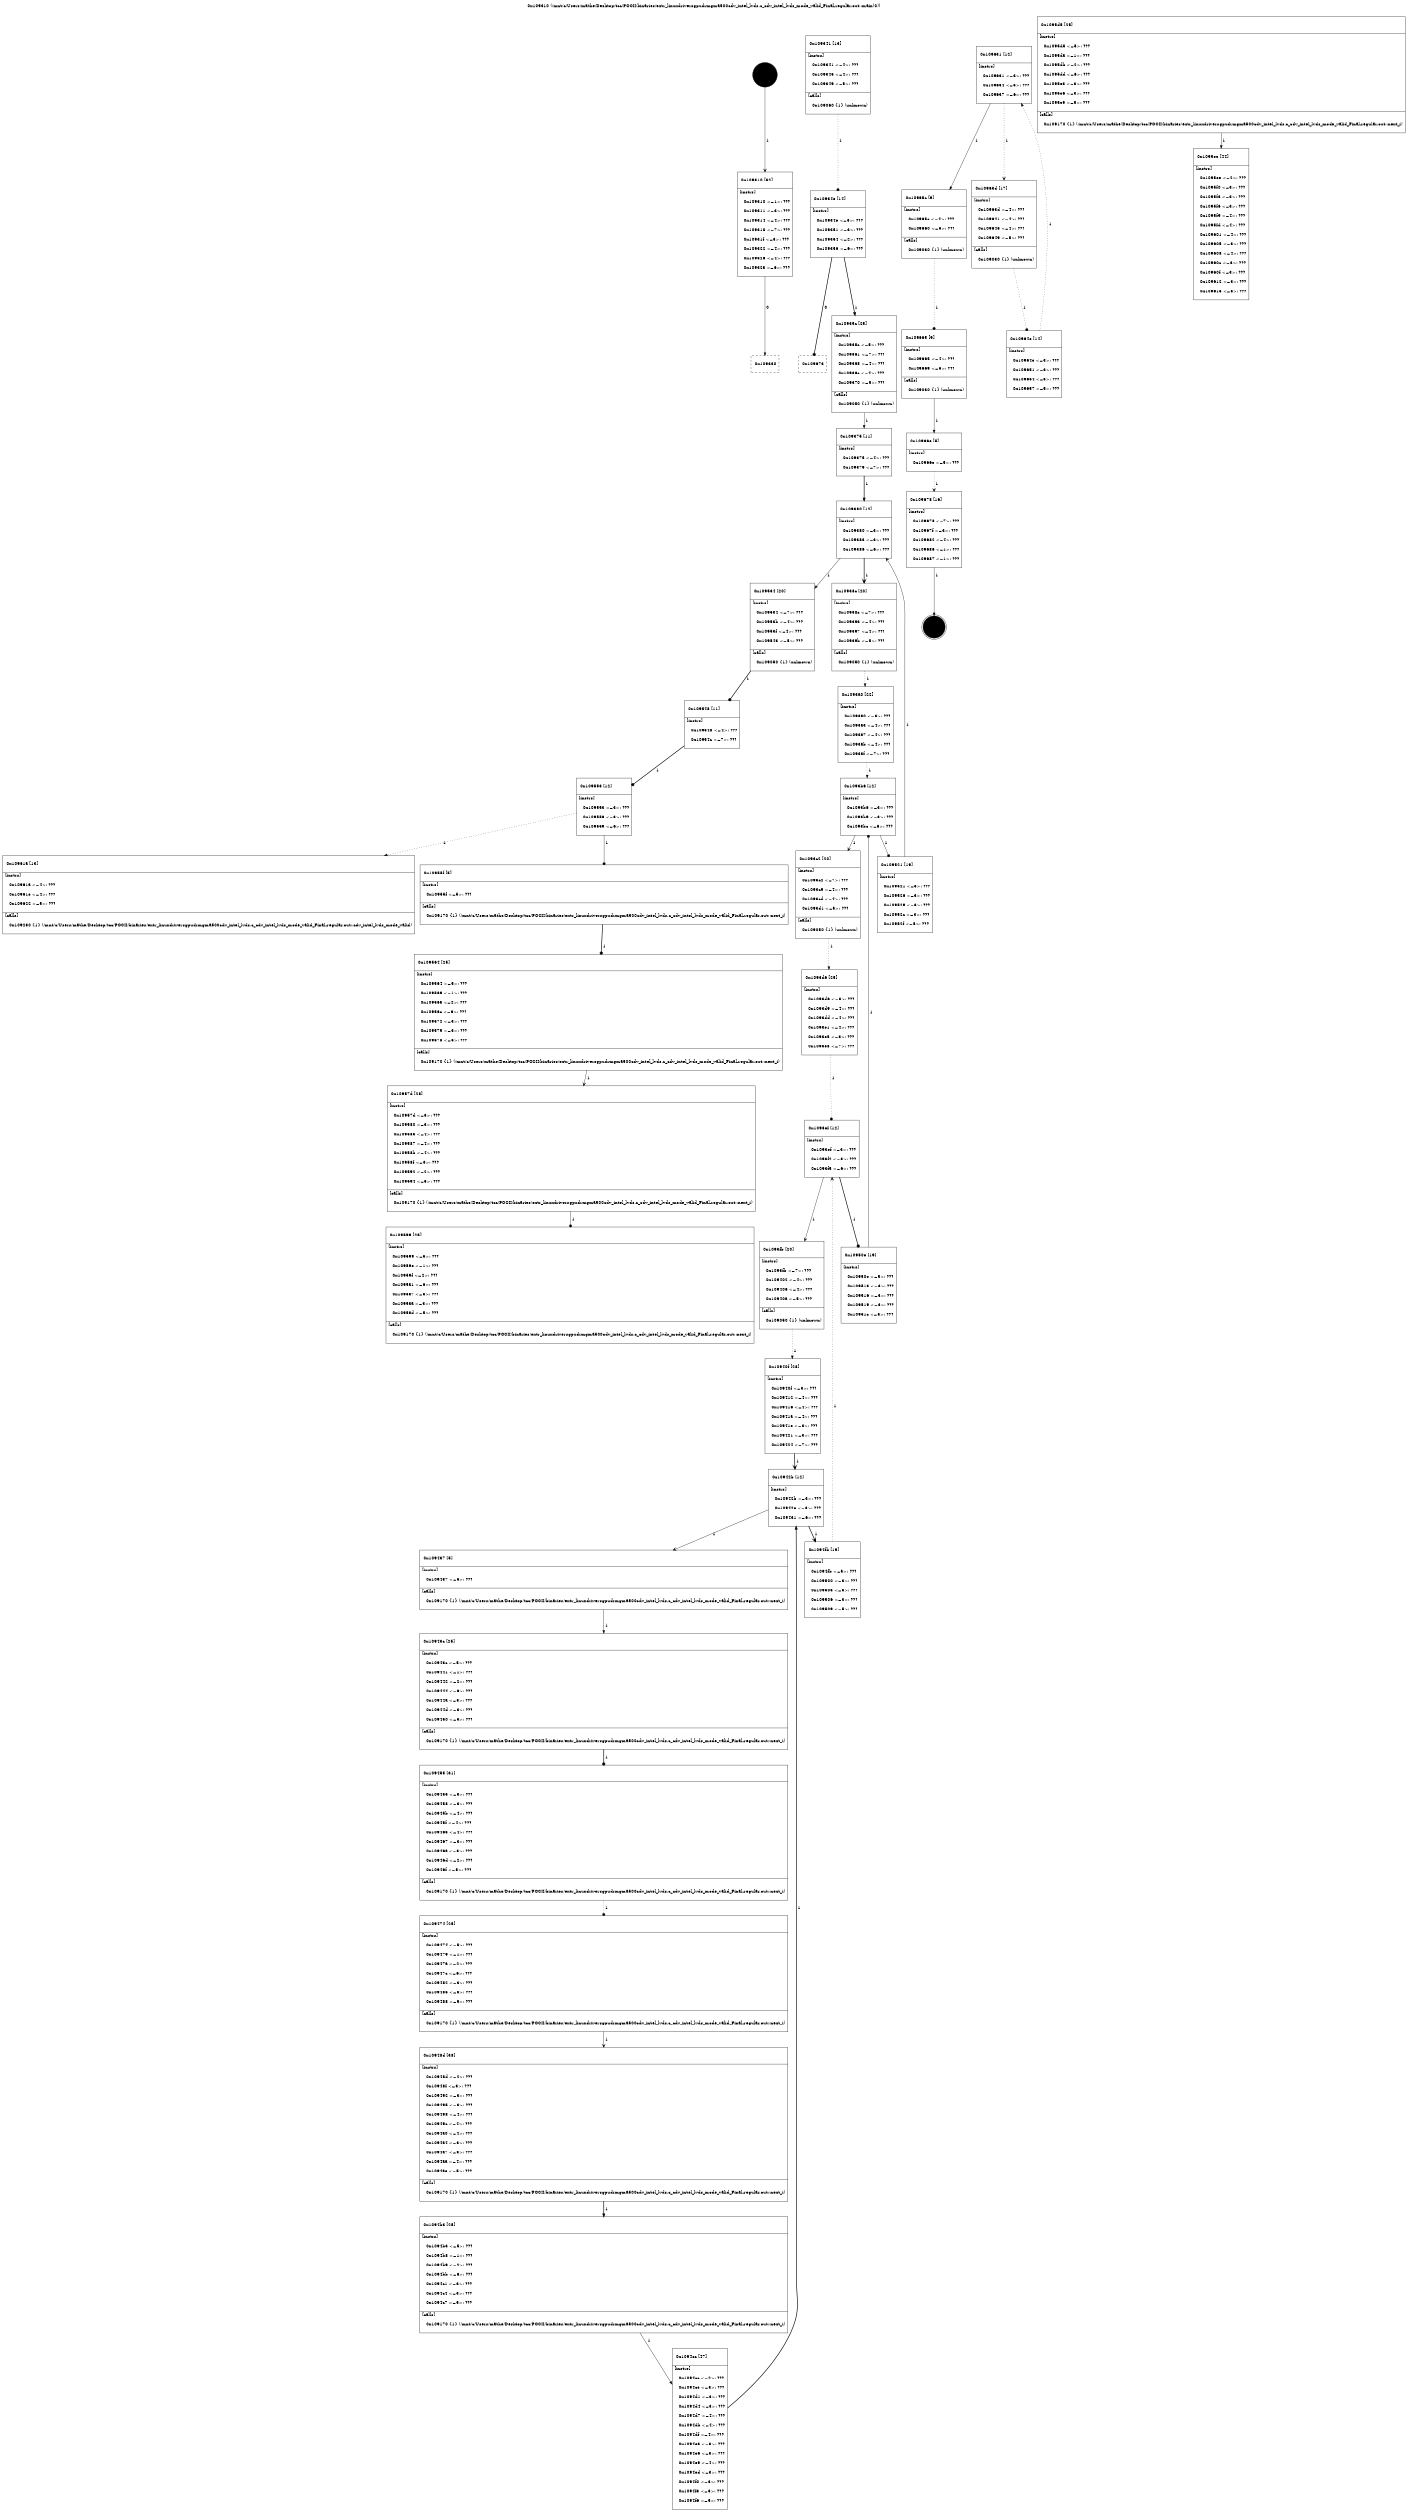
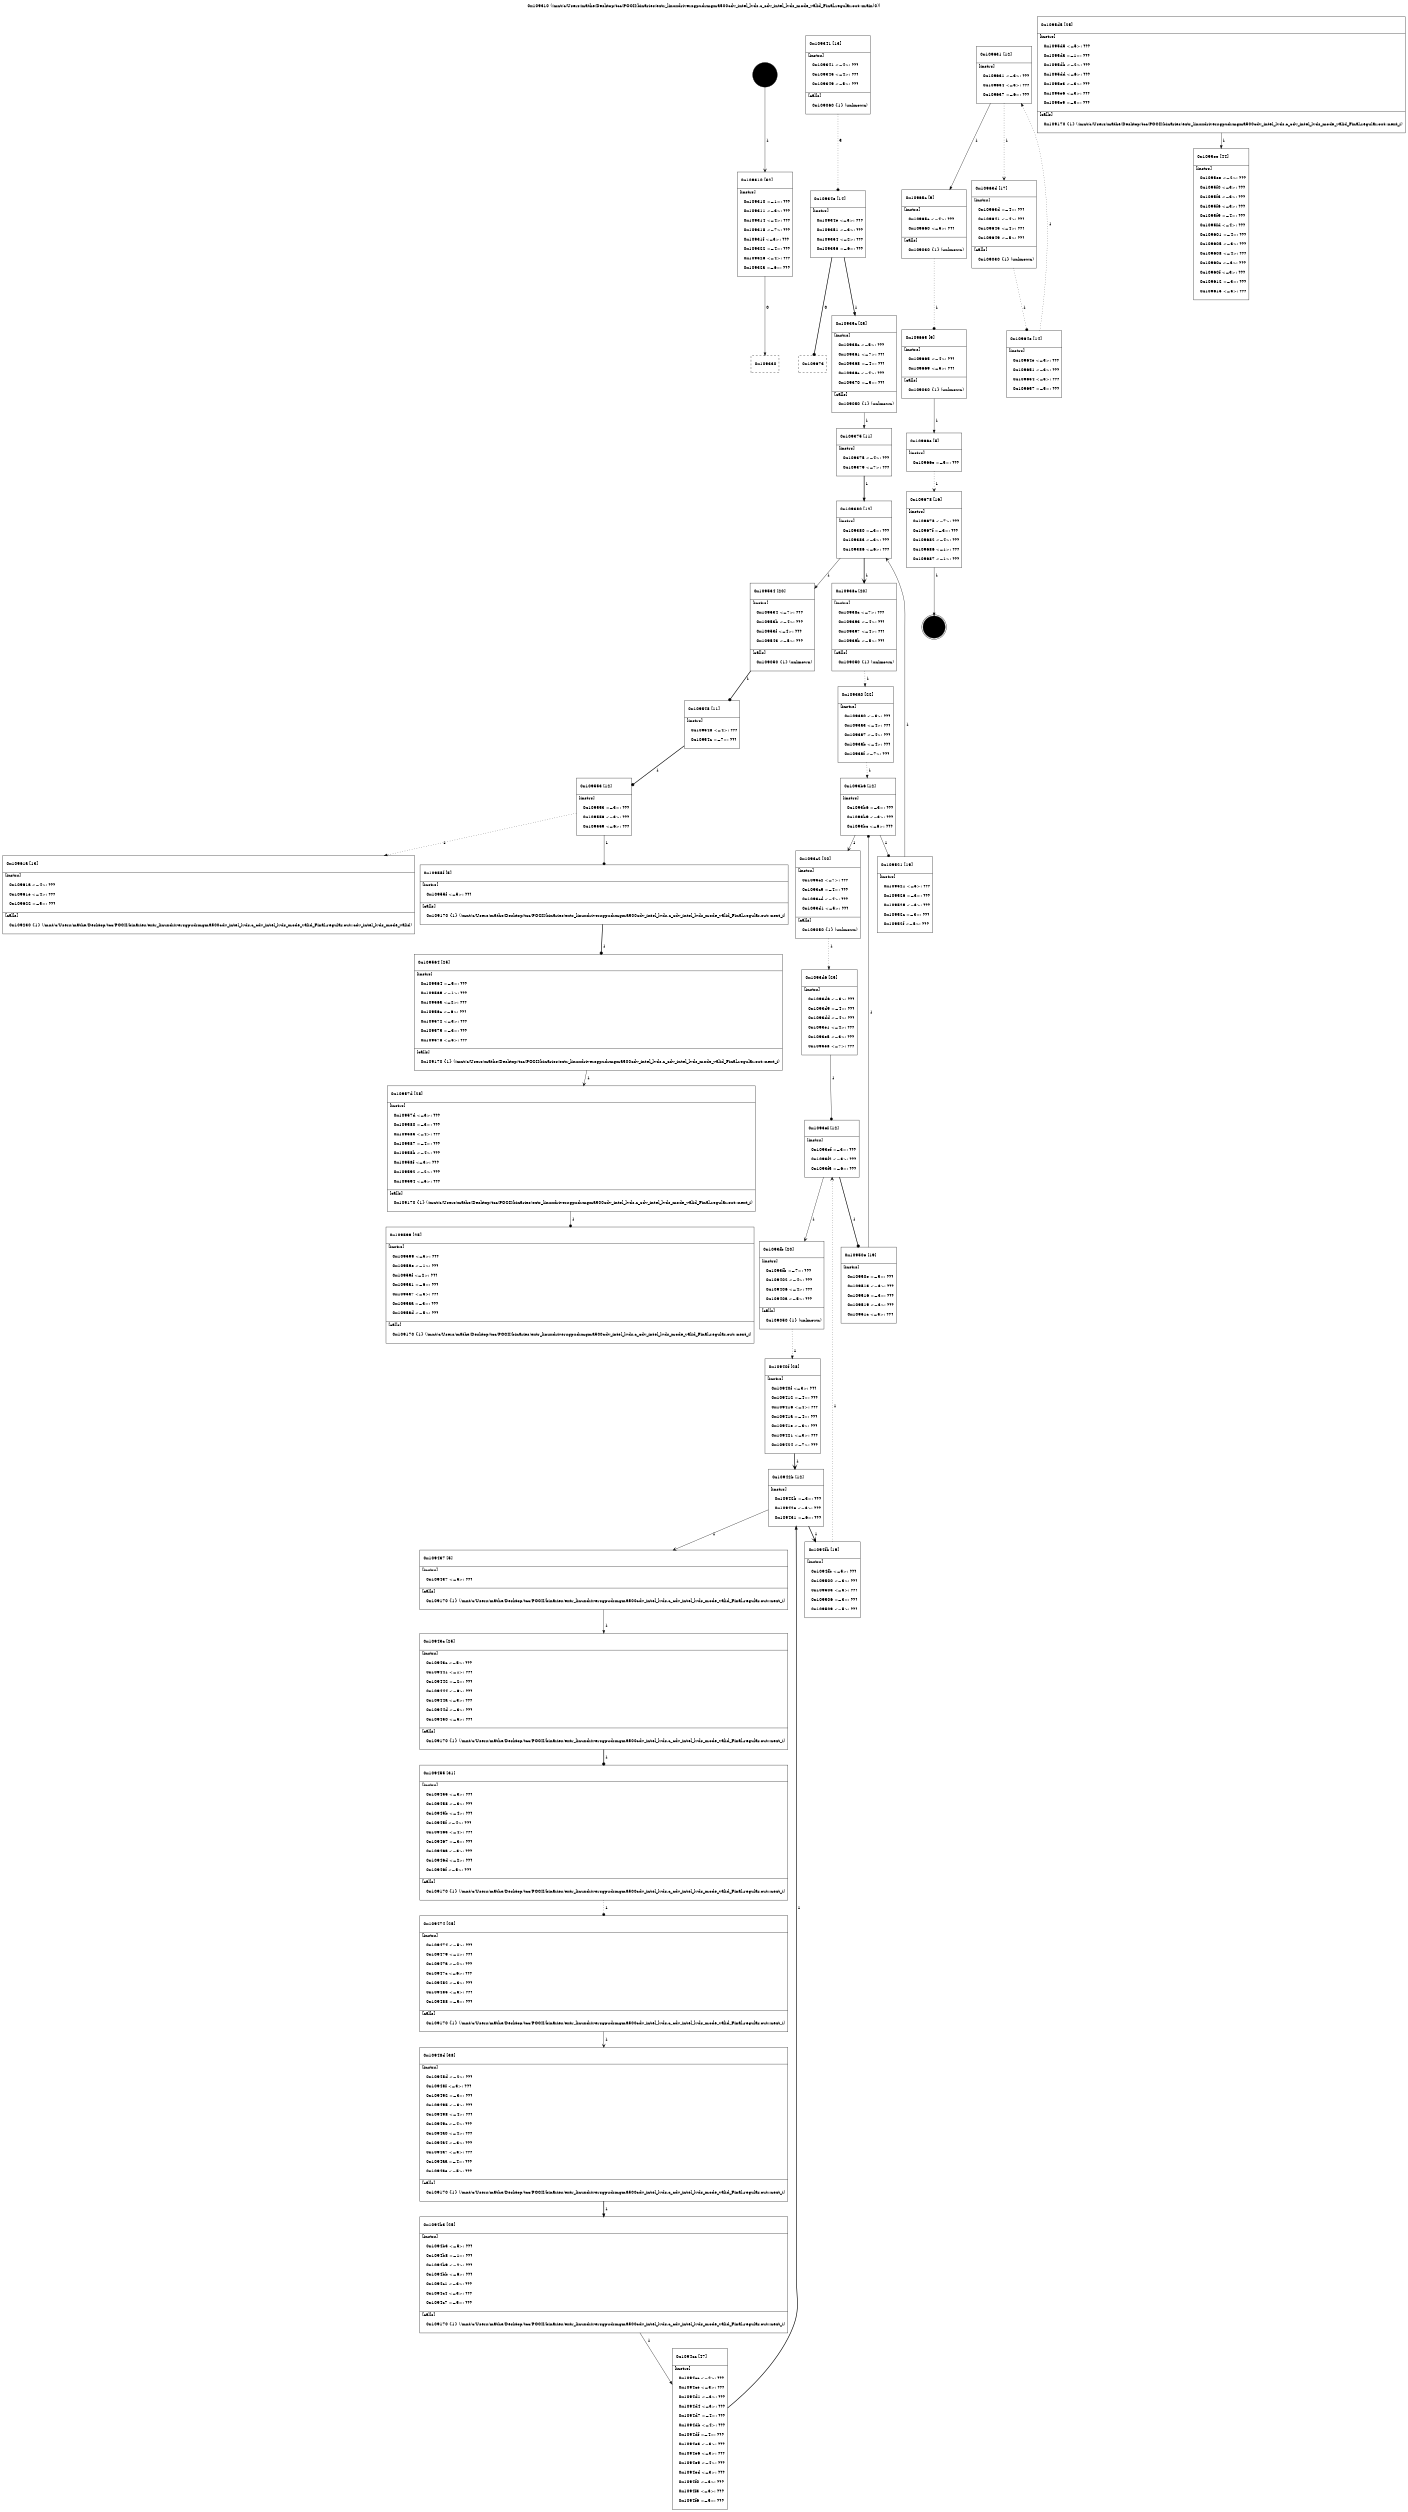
(840, 141) -> (840, 141)
(831, 1086) -> (831, 1086)
